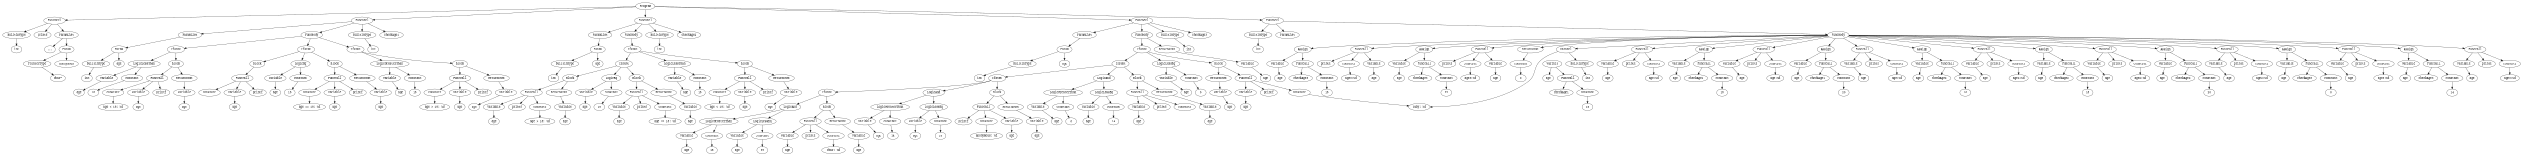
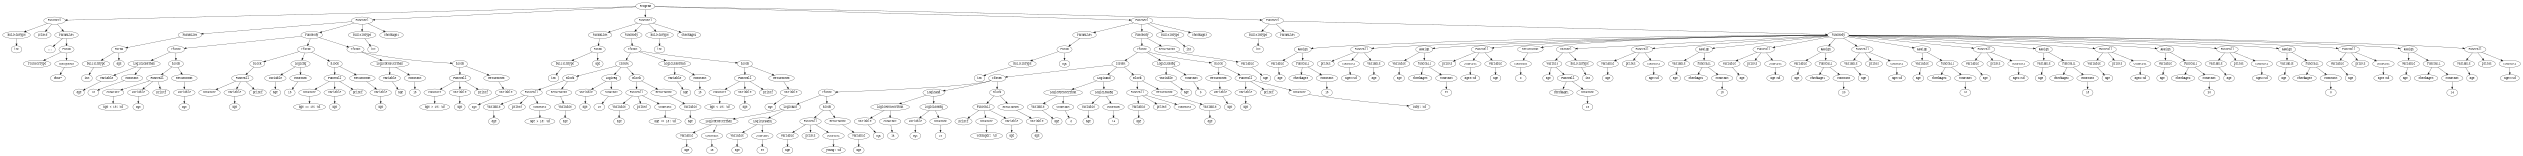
(47, 71) -> (63, 70)
(1504, 95) -> (1560, 56)
(986, 136) -> (986, 136)
(834, 150) -> (834, 150)
